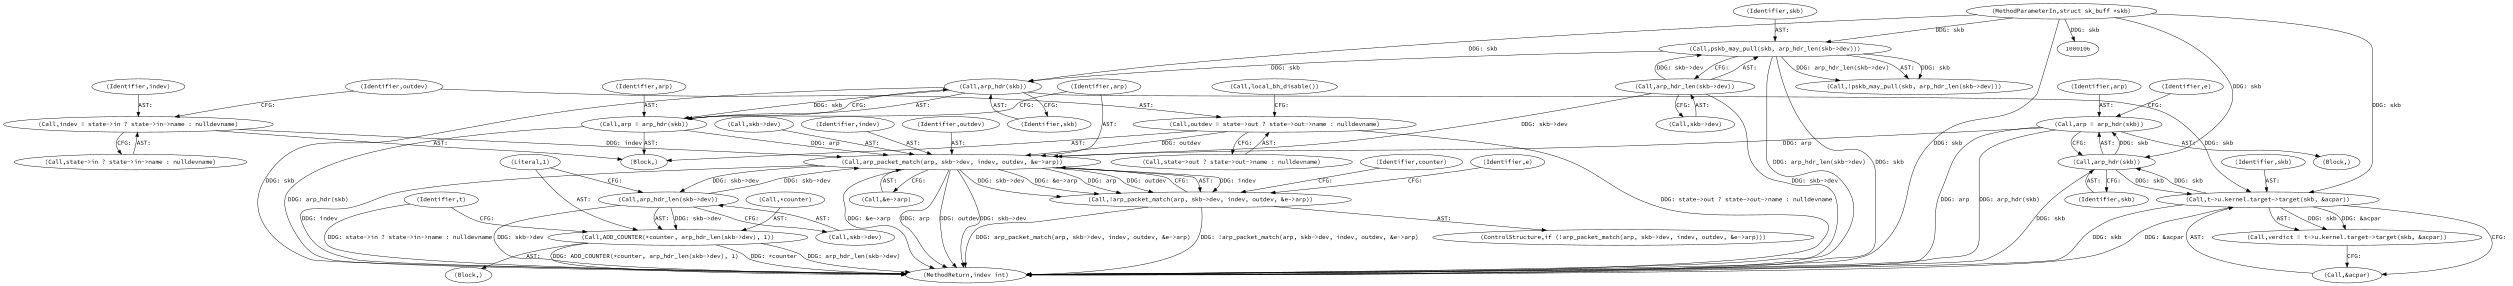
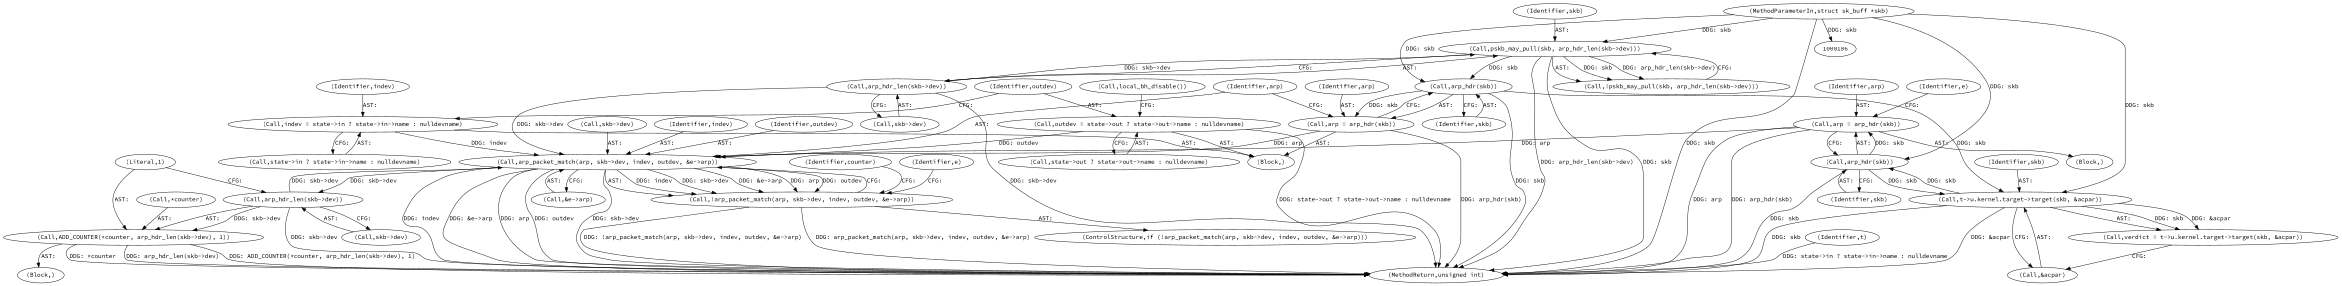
none -> (1697, 58)
(515, 227) -> none
(966, 275) -> (1436, 275)
